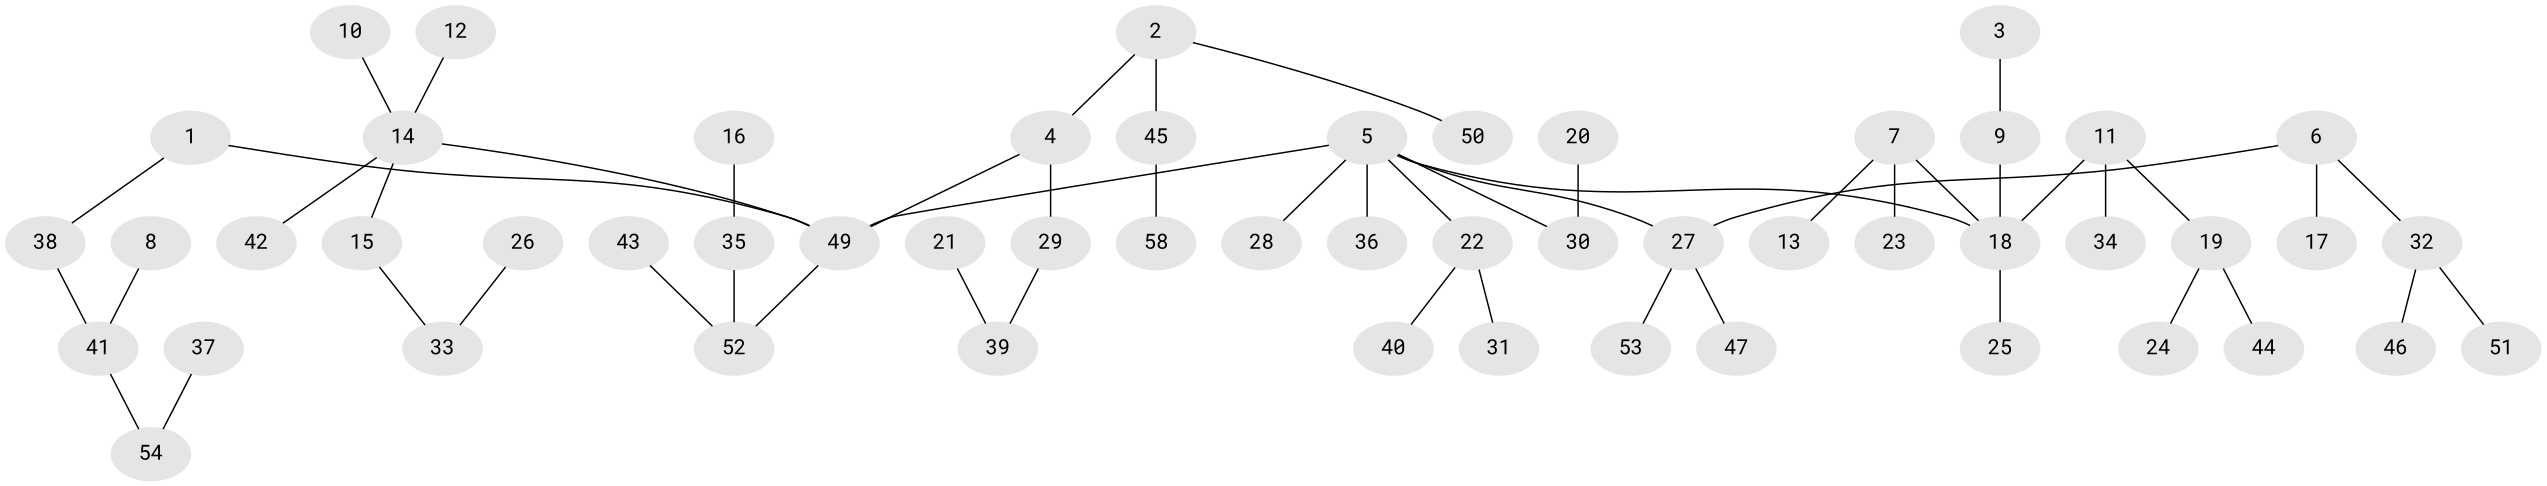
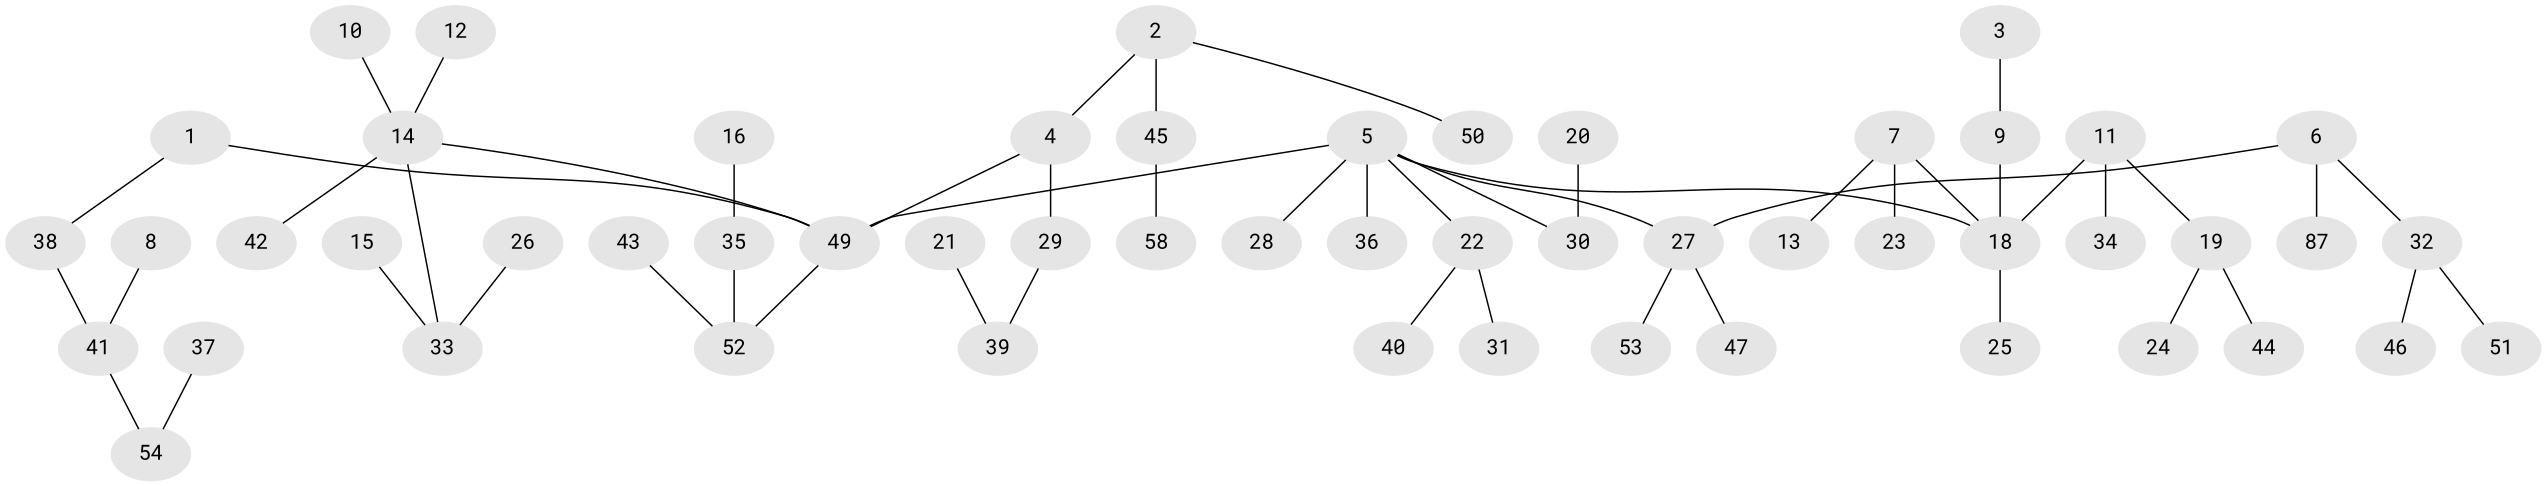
(382, 191) -> (423, 243)
(2317, 243) -> (2317, 243)
